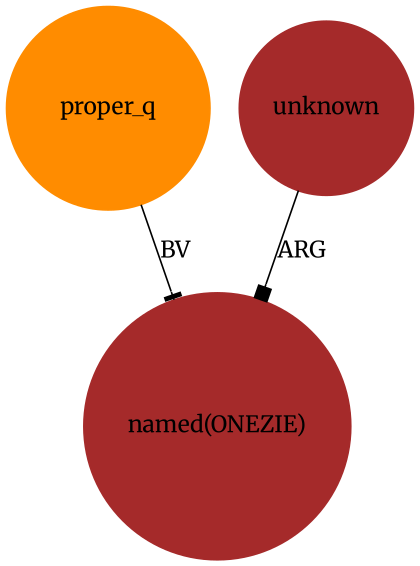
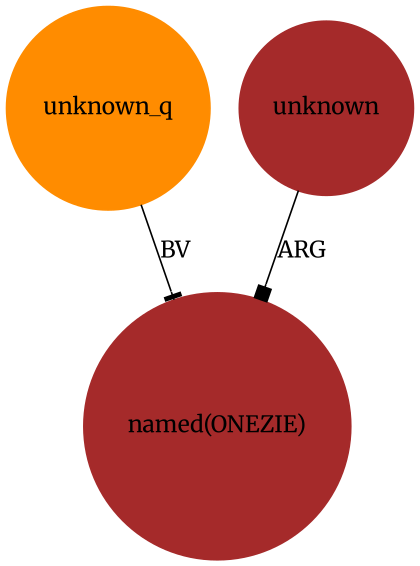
(108, 108) -> (108, 108)
